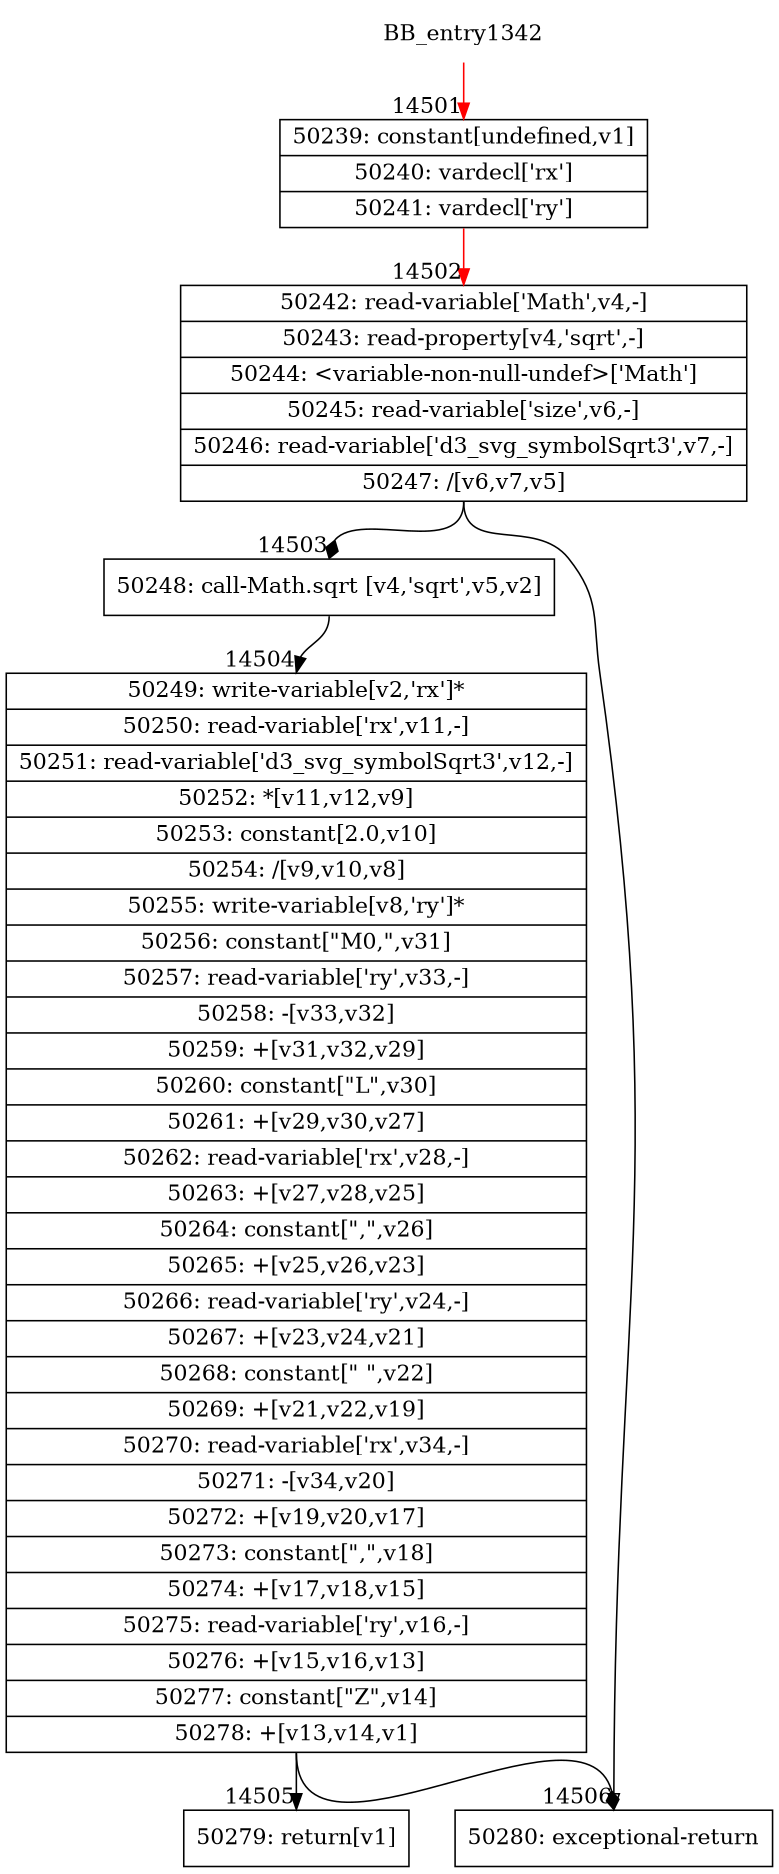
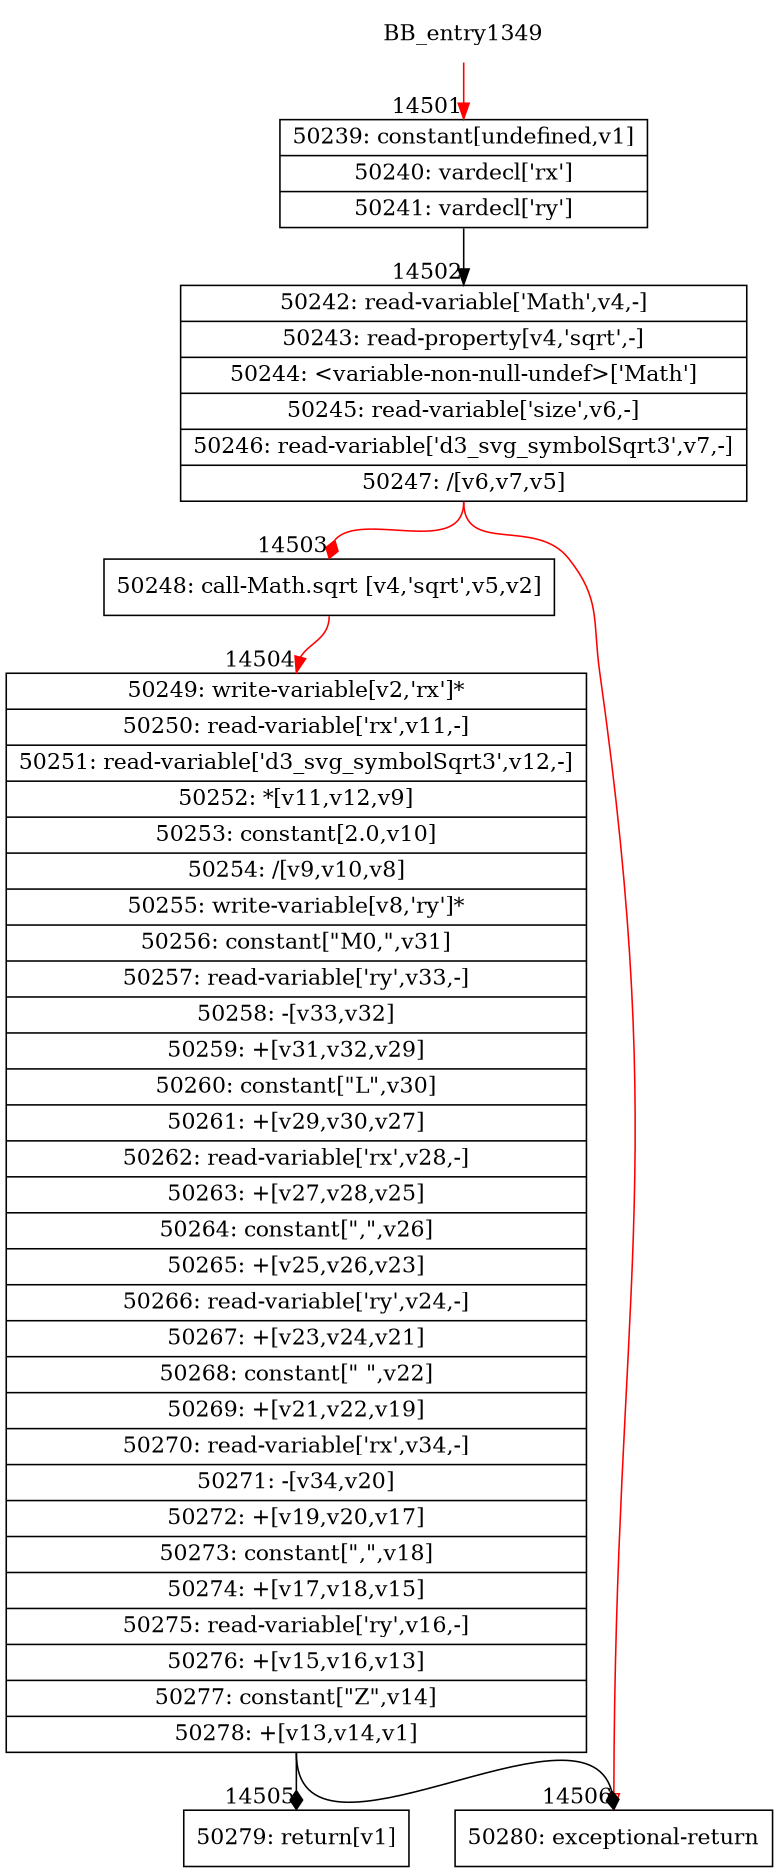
(464, 34) -> (464, 34)
(464, 249) -> (464, 249)
(406, 531) -> (406, 531)
(319, 639) -> (319, 639)
(635, 1107) -> (635, 1107)
(296, 1782) -> (296, 1772)
